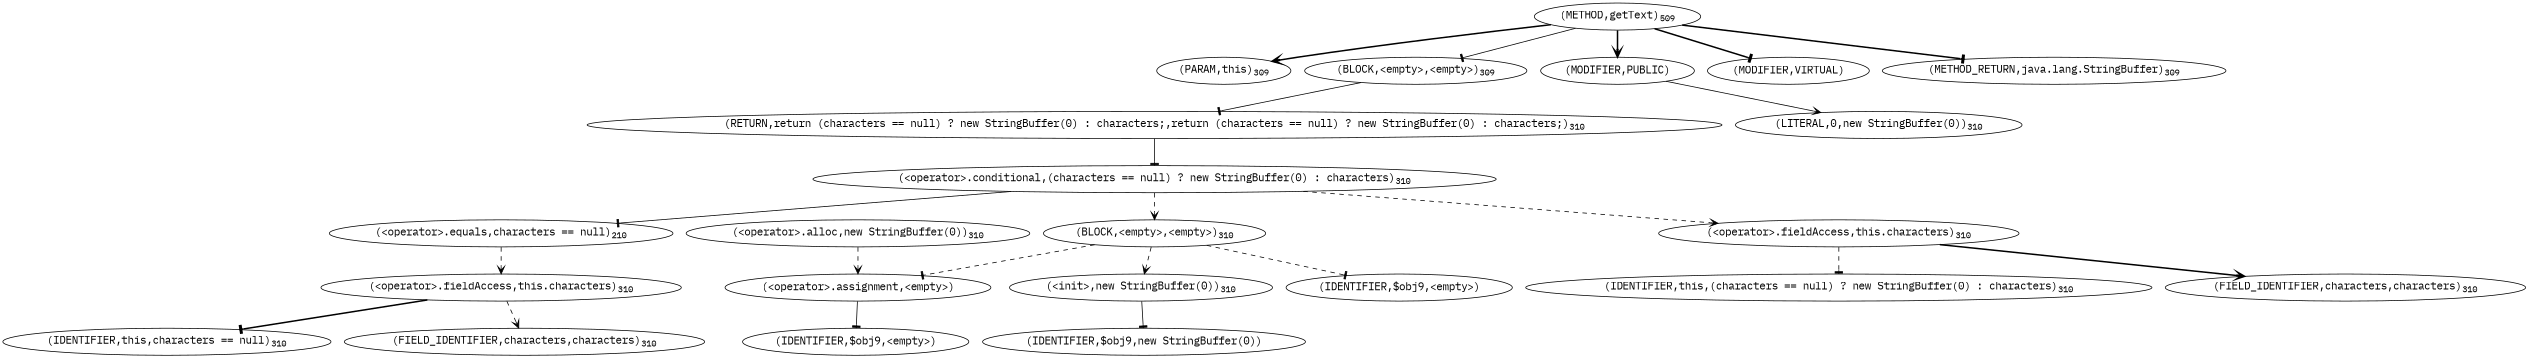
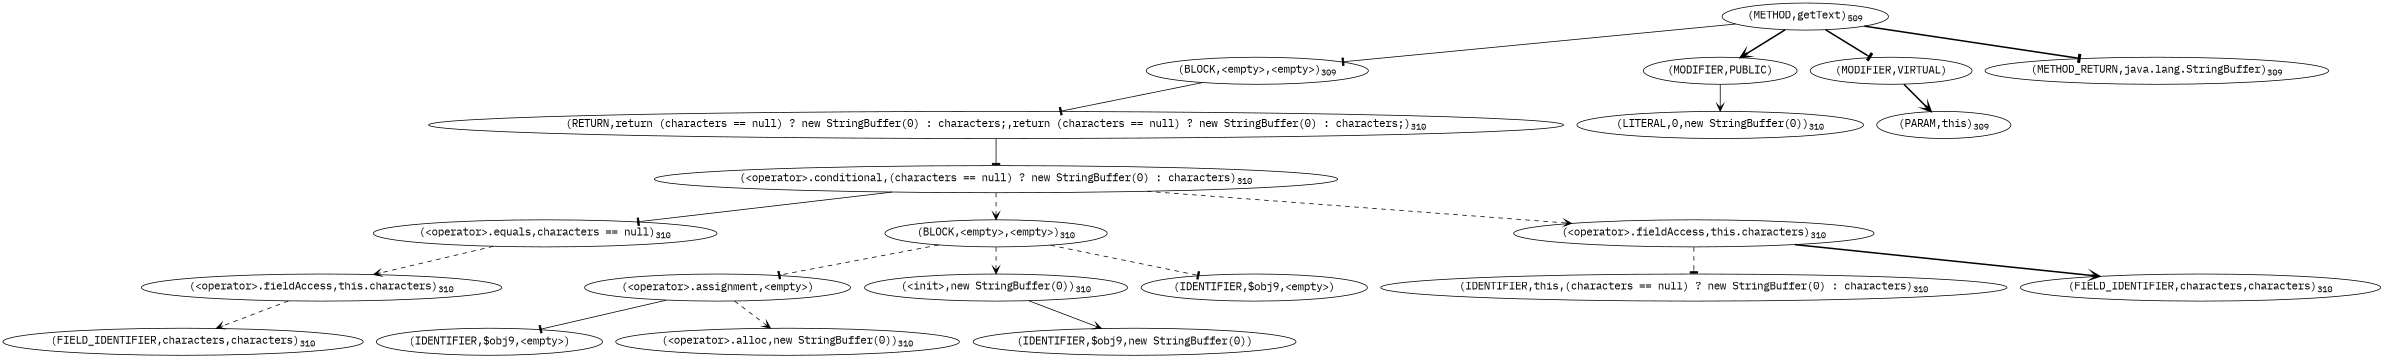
(1415, 41) -> (1915, 95)
(619, 232) -> (663, 232)
(858, 257) -> (749, 312)
(1142, 313) -> (1062, 313)
(167, 342) -> none
